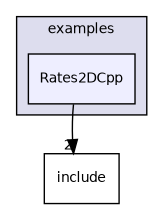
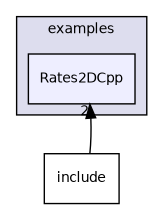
(72, 124) -> (91, 136)
